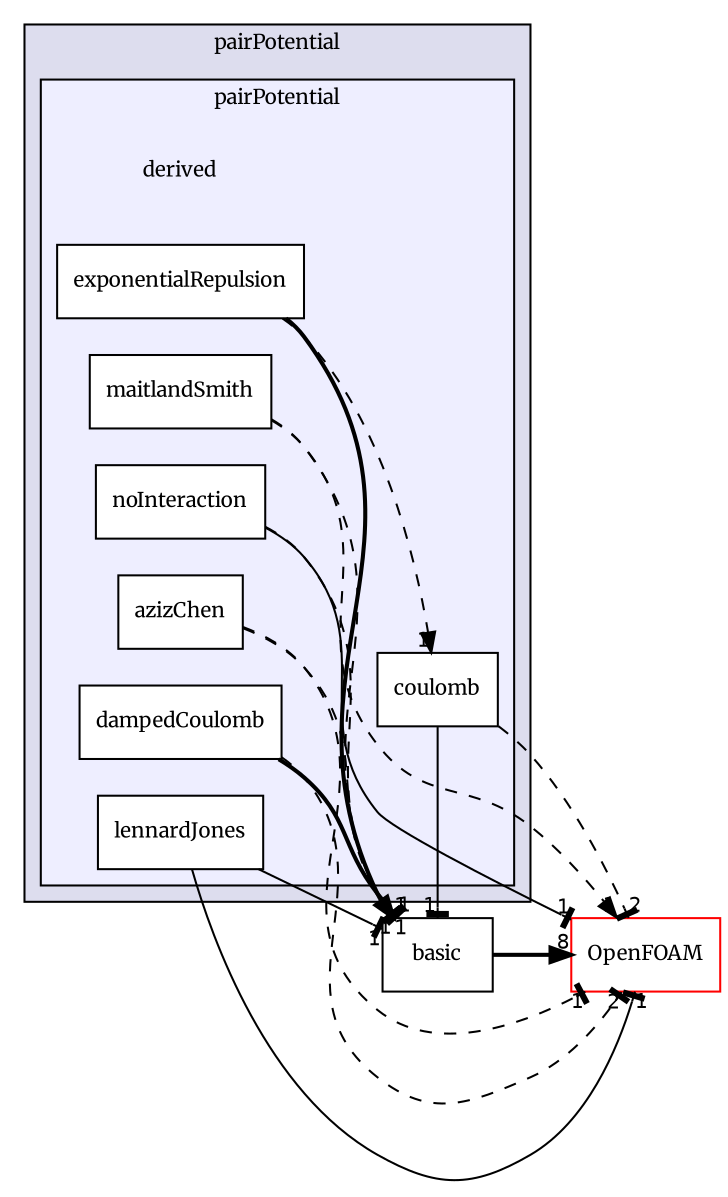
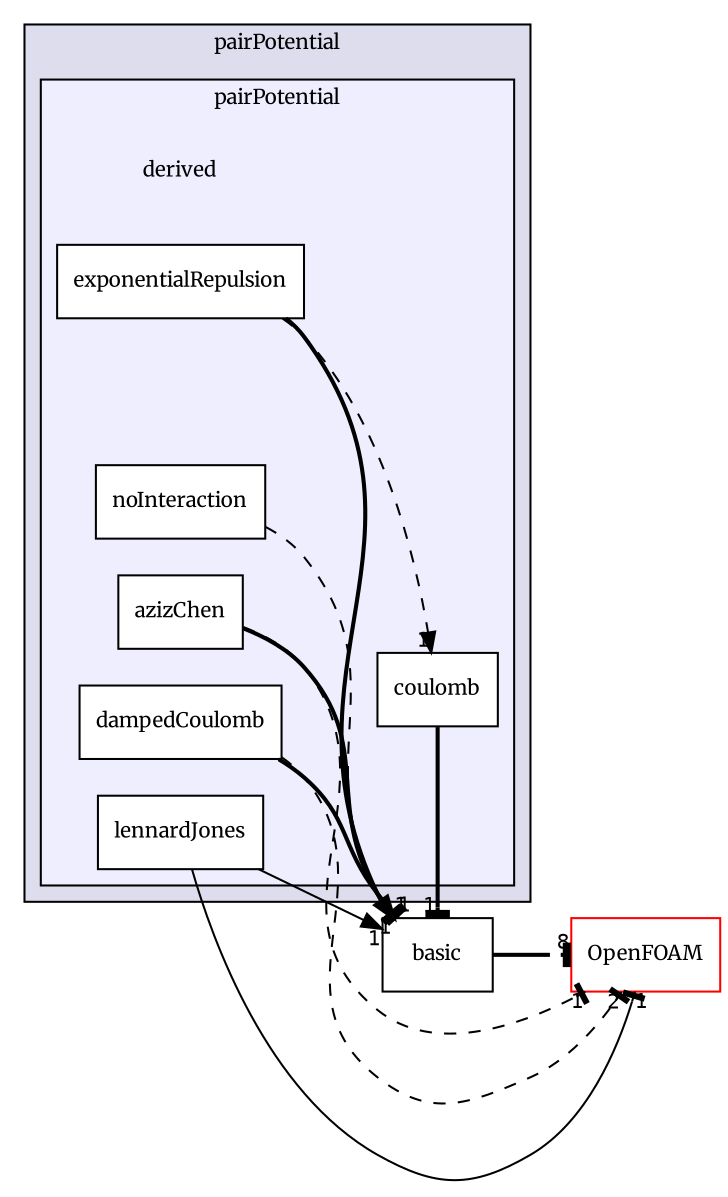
(181, 392) -> none
(344, 751) -> (344, 751)
(362, 788) -> none
(572, 810) -> none
(438, 817) -> (438, 817)
(316, 897) -> (316, 897)
(521, 955) -> (521, 955)
